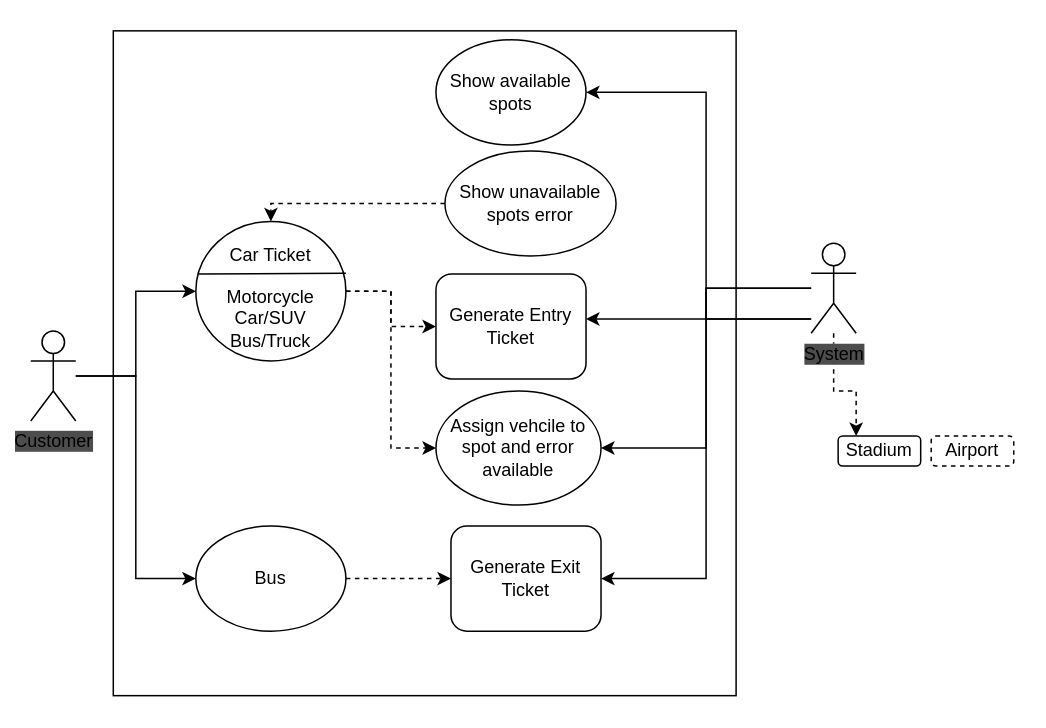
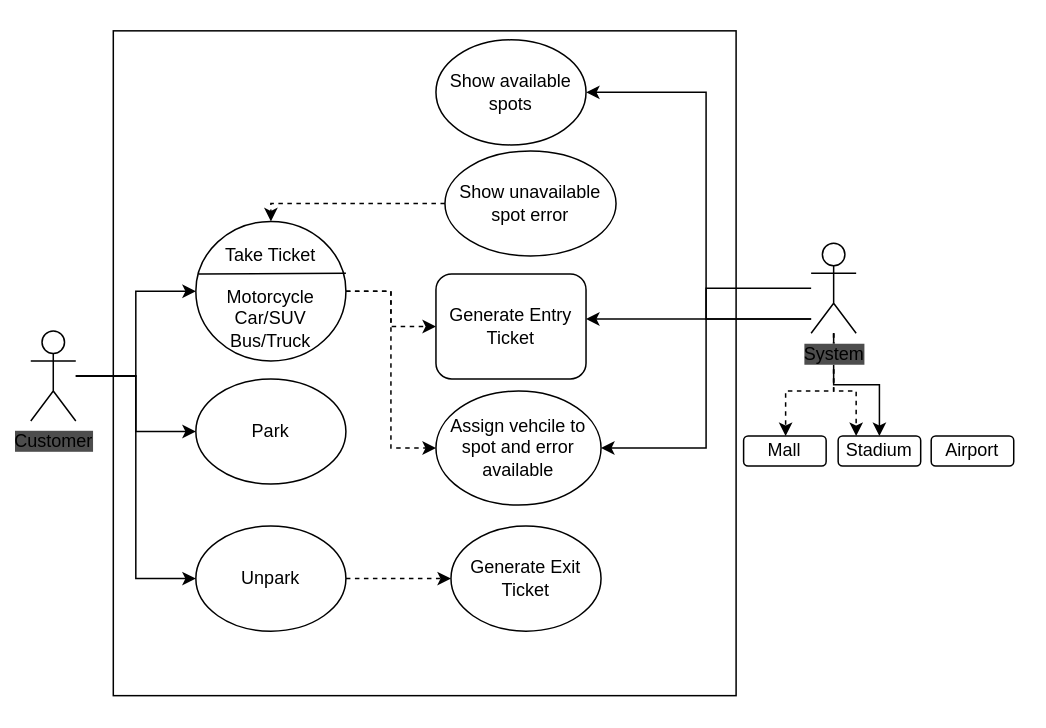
(530, 203) -> (530, 203)
(271, 256) -> (271, 256)
none -> (790, 391)
none -> (162, 431)
none -> (271, 431)
none -> (785, 451)
(972, 451) -> (972, 451)
(706, 560) -> (878, 384)
(271, 578) -> (271, 578)
(526, 578) -> (526, 578)
